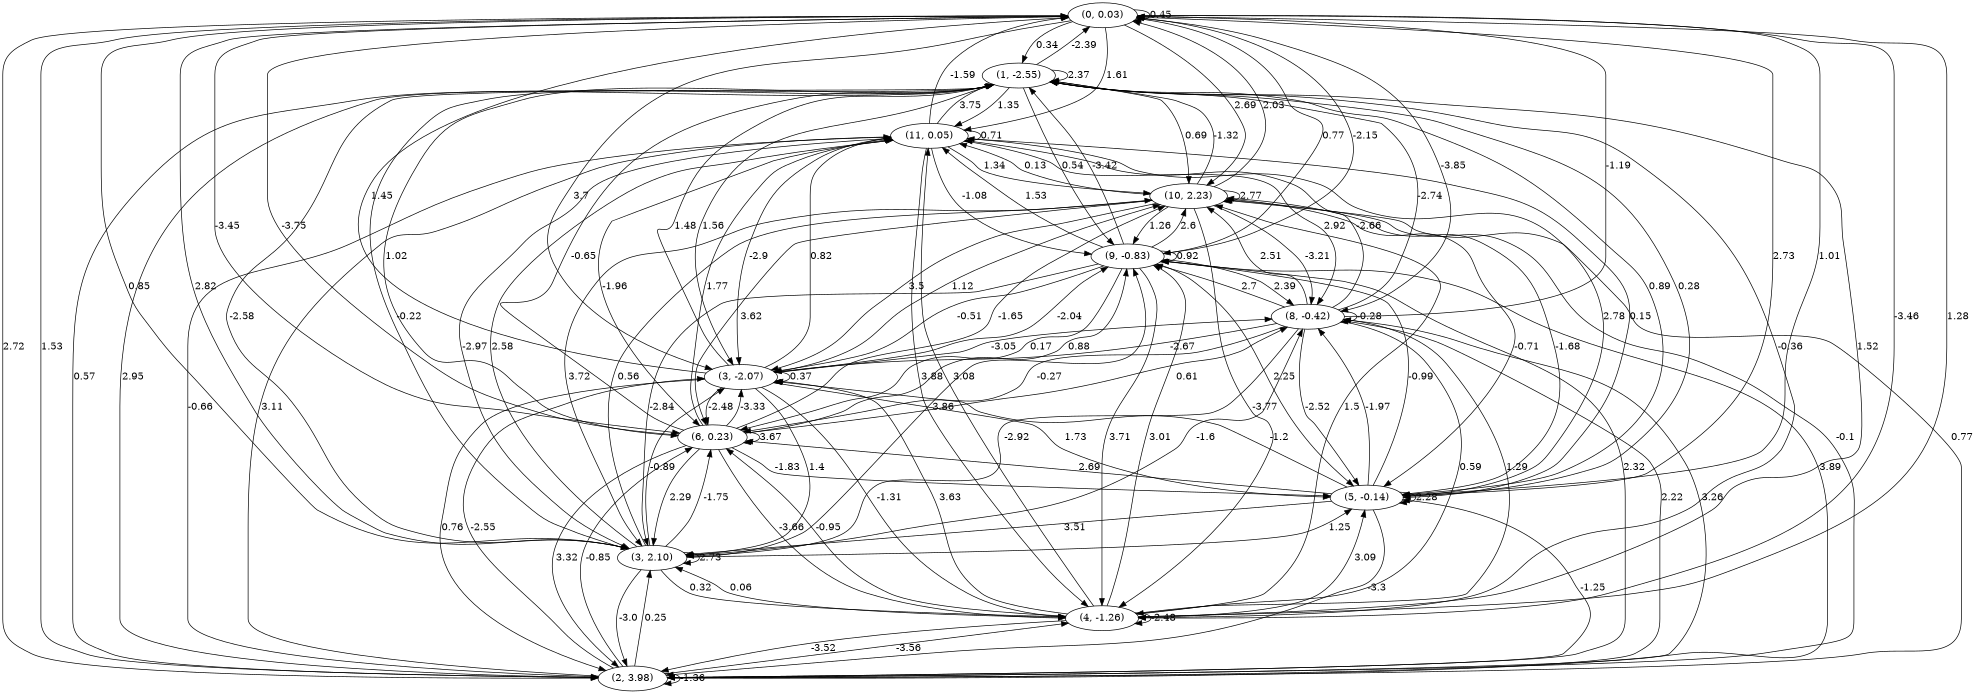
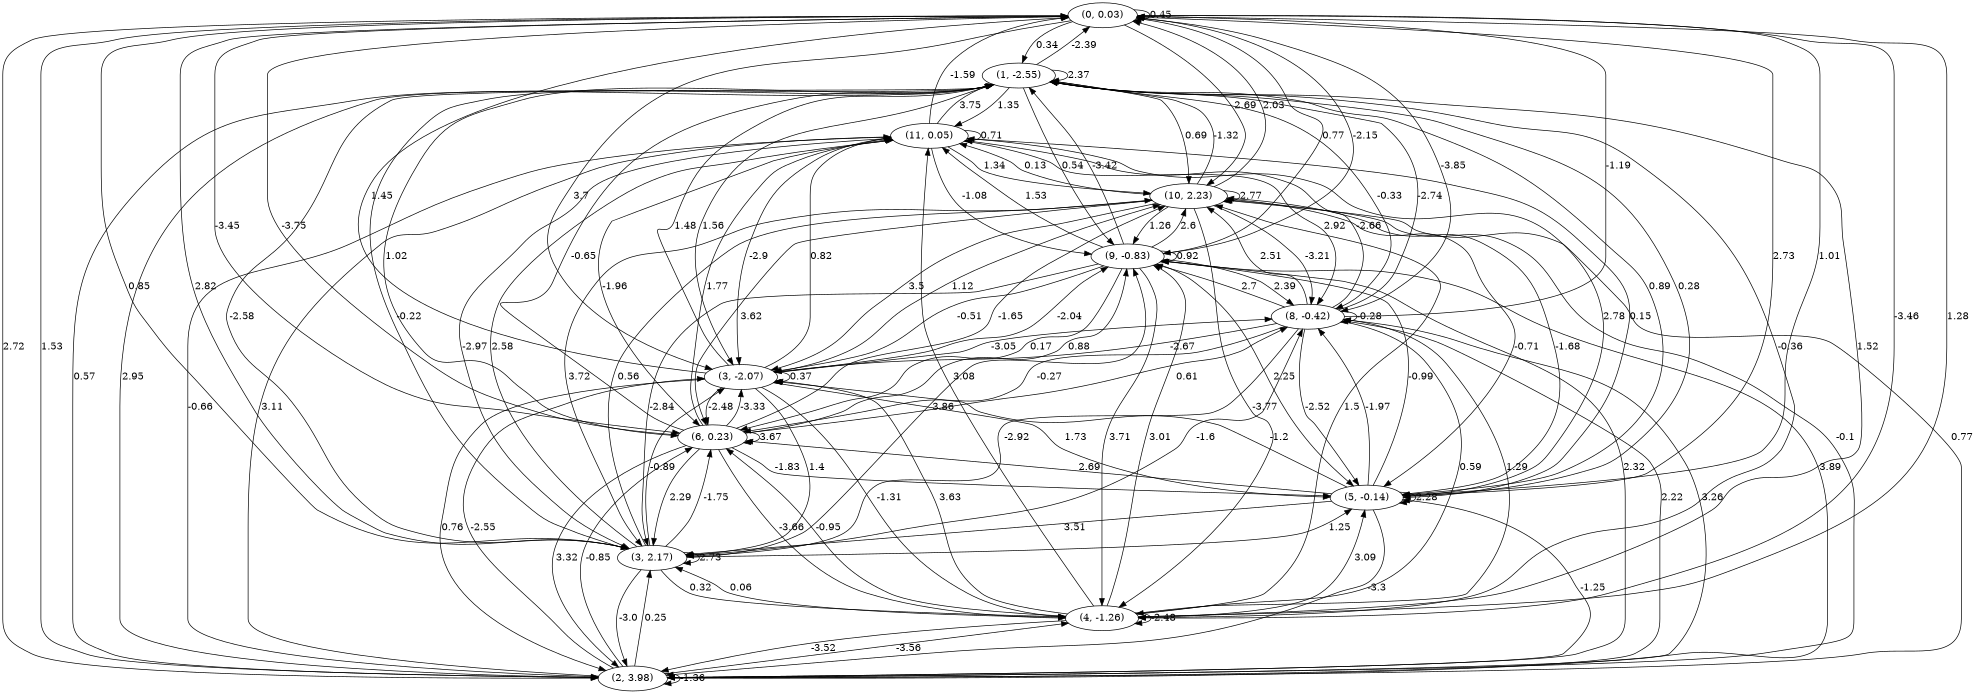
(1066, 106) -> none
none -> (1290, 124)
(919, 377) -> none
(652, 558) -> (652, 558)
